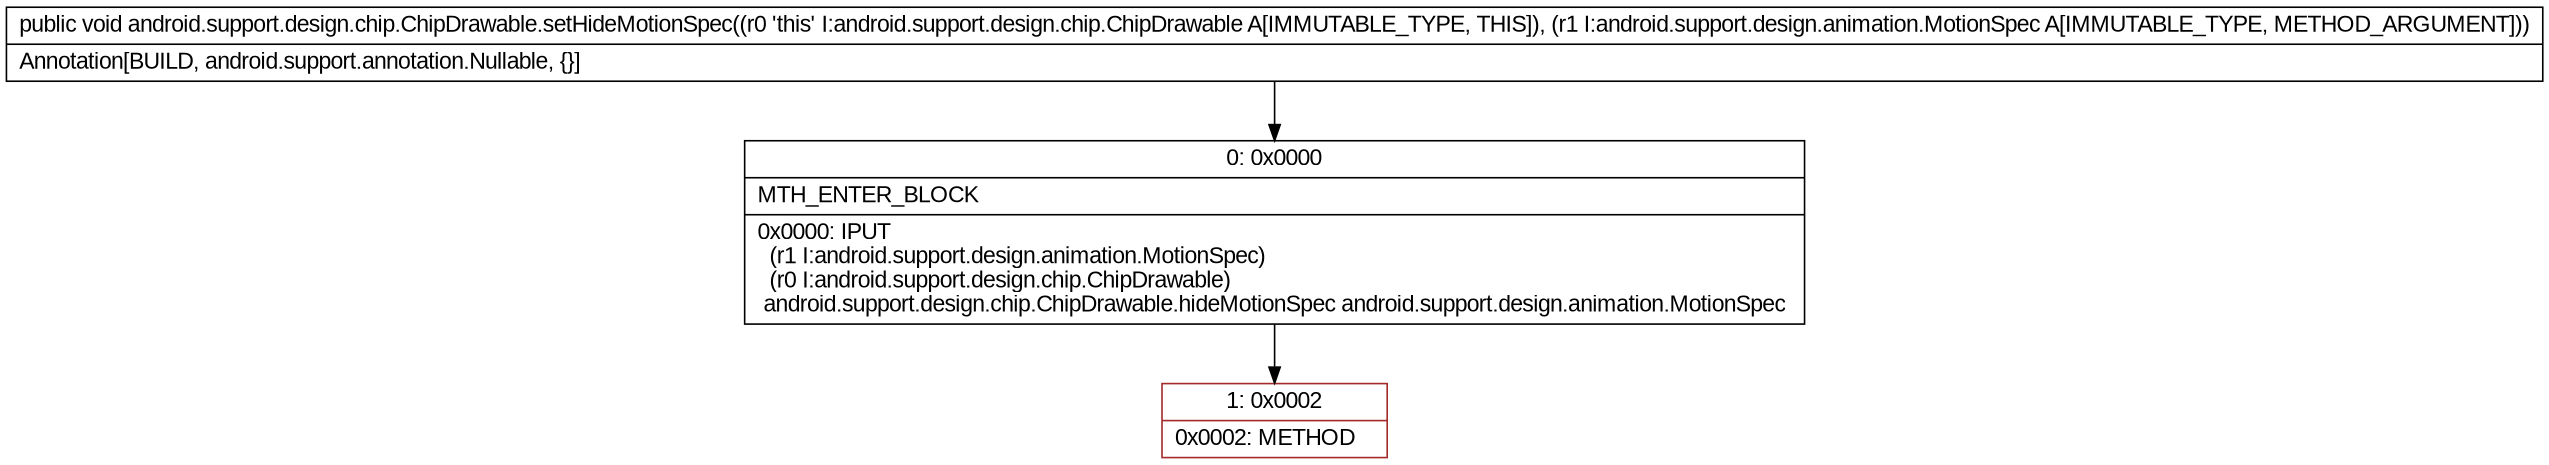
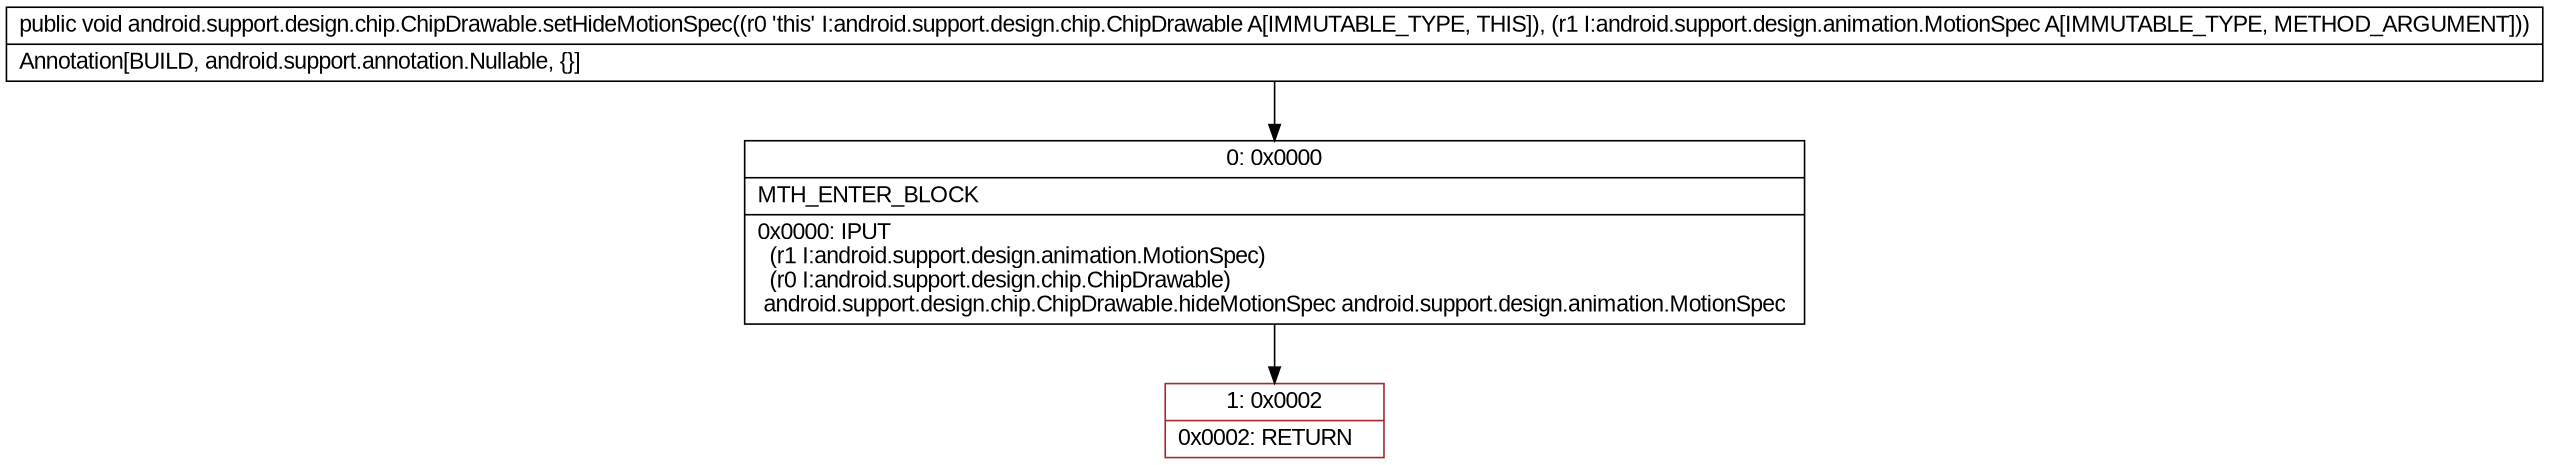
(1275, 438) -> (1275, 438)
